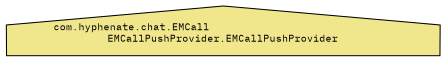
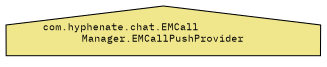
(223, 33) -> (163, 33)
